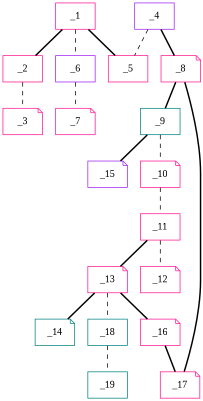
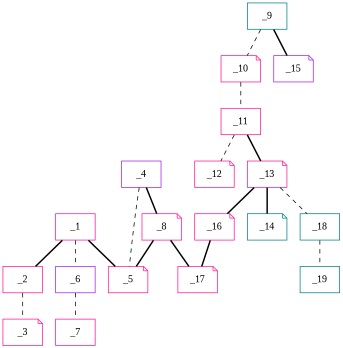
(128, 69) -> (128, 280)
(171, 95) -> (145, 253)
(75, 122) -> (75, 332)
